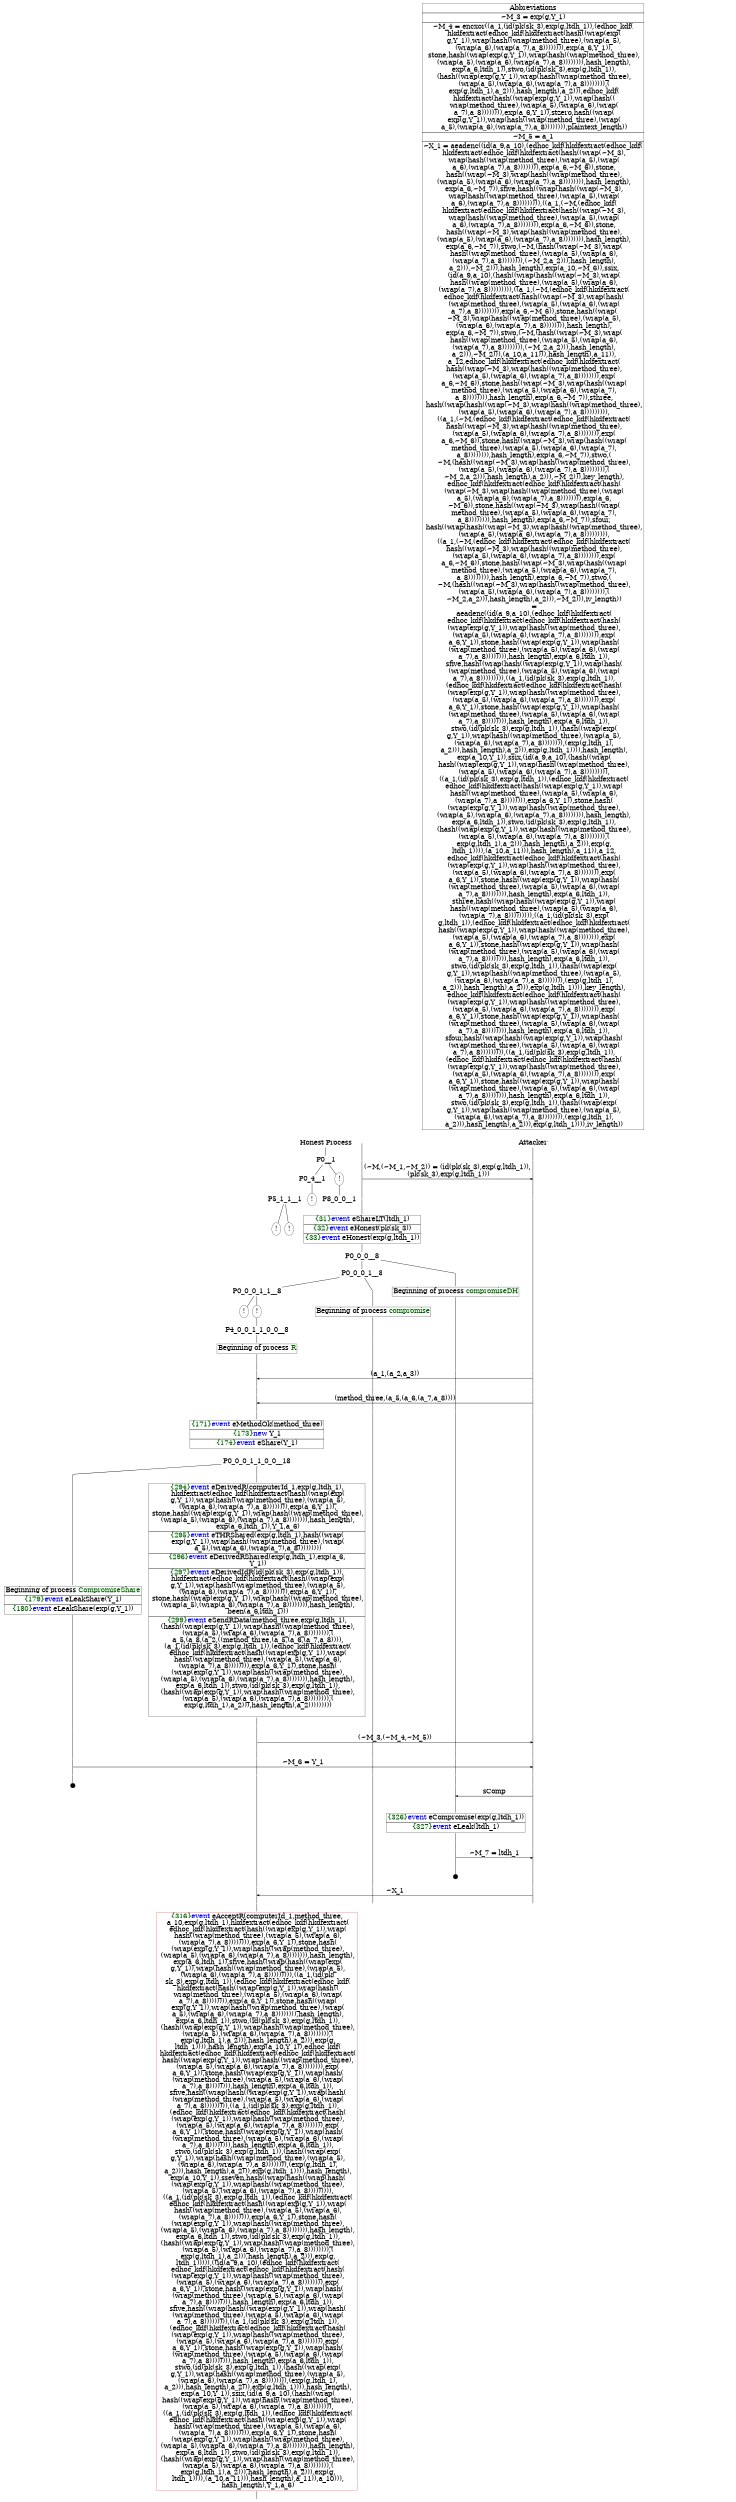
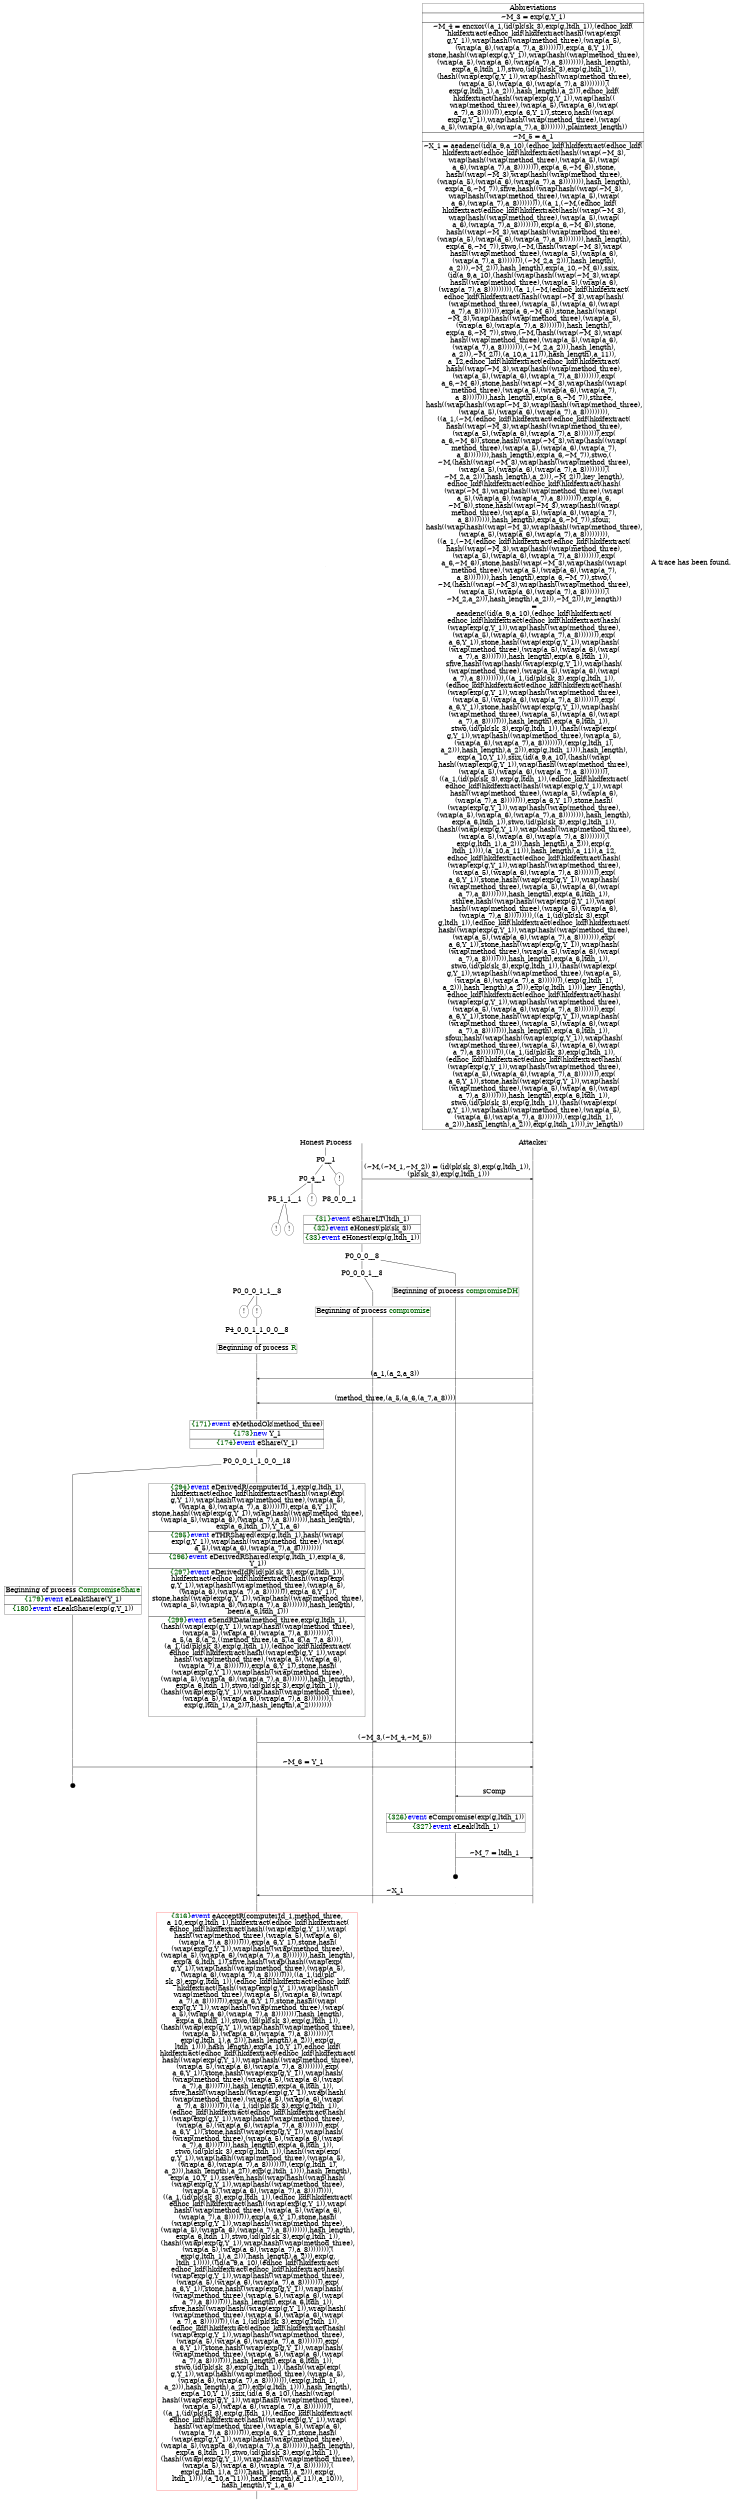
none -> (691, 567)
none -> (298, 1189)
(311, 1282) -> none
none -> (257, 1453)
